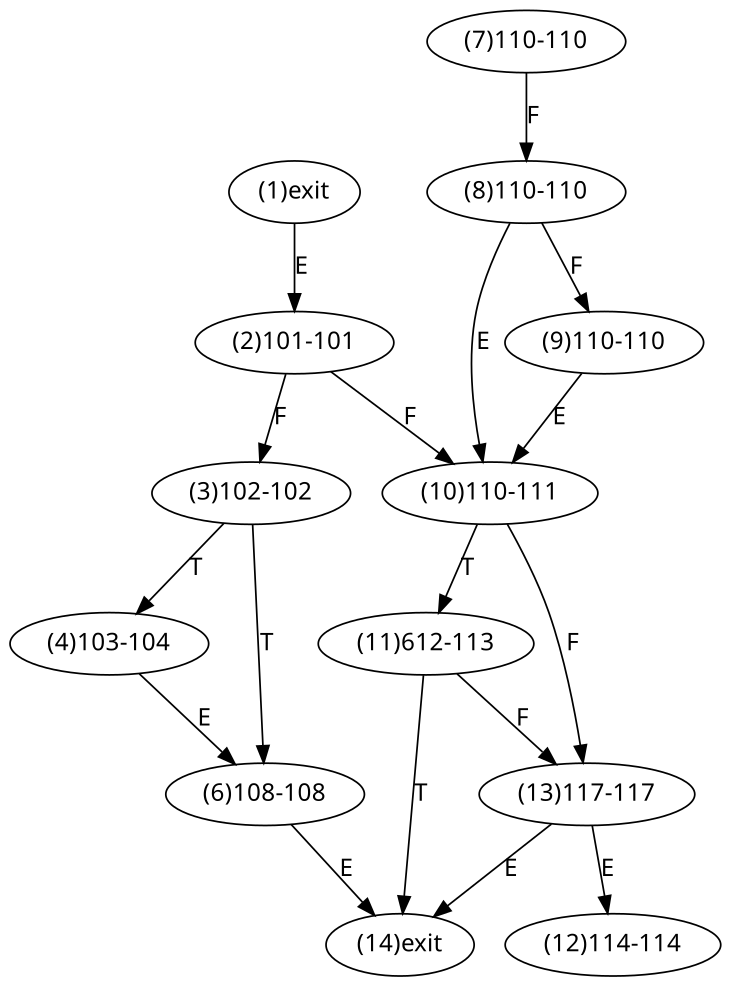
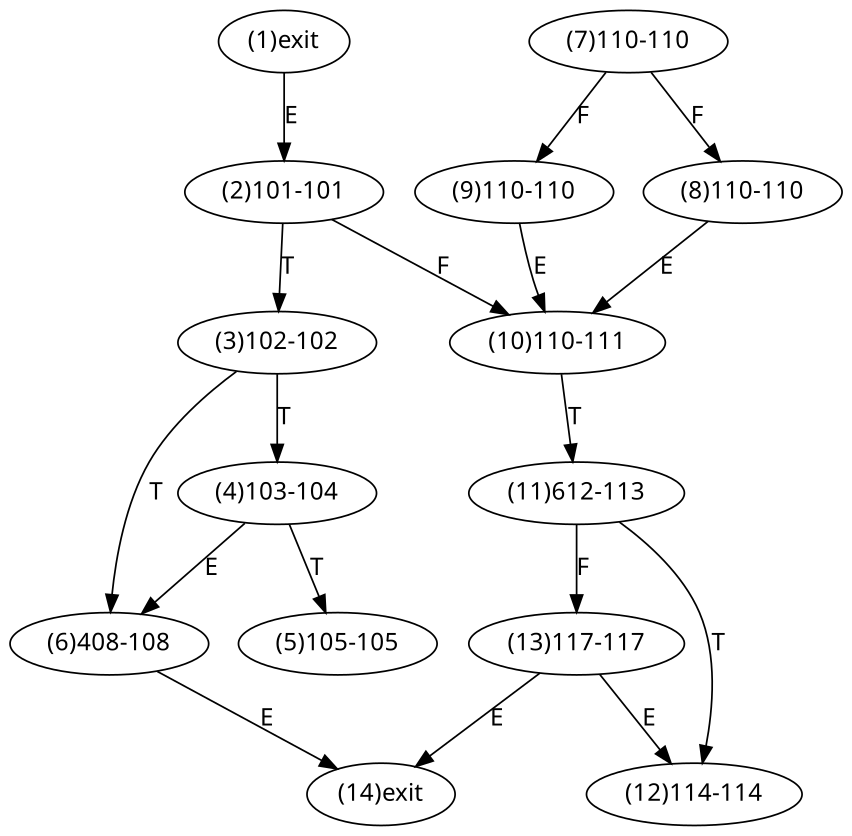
(561, 259) -> (577, 110)
(281, 418) -> (288, 267)
(555, 631) -> none
none -> (338, 644)
(414, 786) -> (702, 619)
(265, 794) -> (109, 644)
